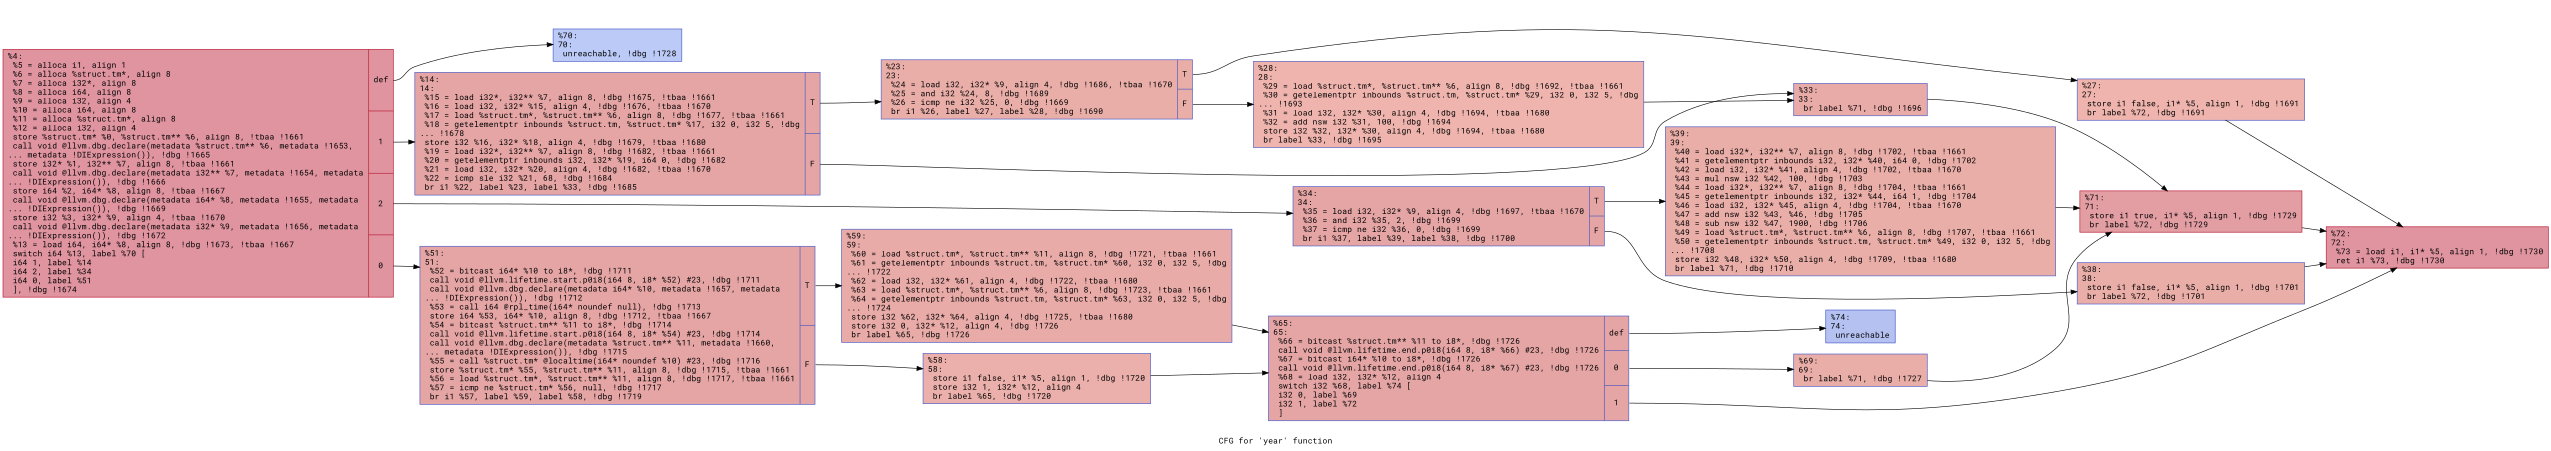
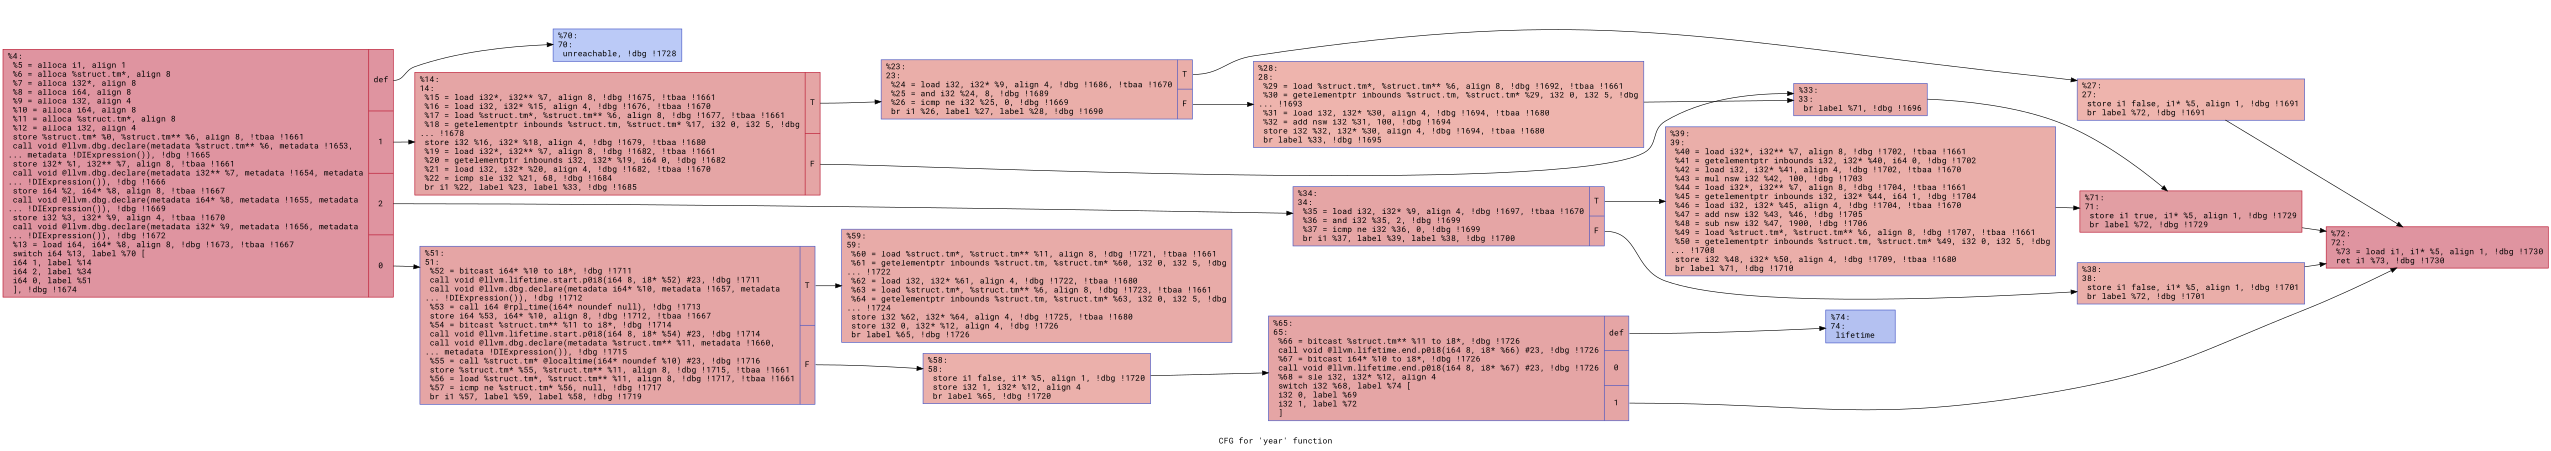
(617, 134) -> (617, 134)
(1247, 328) -> none
(1860, 335) -> (1853, 335)
(1860, 370) -> none
(1357, 377) -> (1355, 377)
